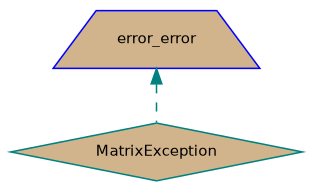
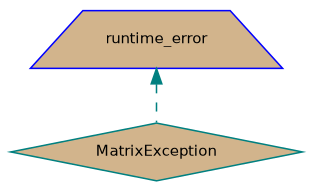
(157, 40) -> (157, 40)
